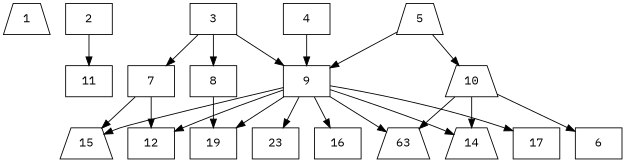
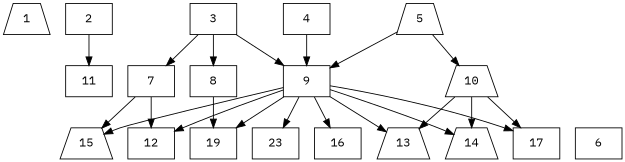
(532, 111) -> (501, 109)
(403, 143) -> (403, 143)
